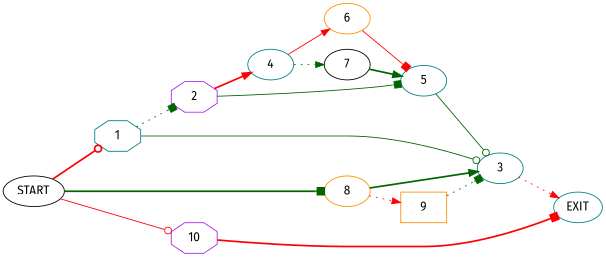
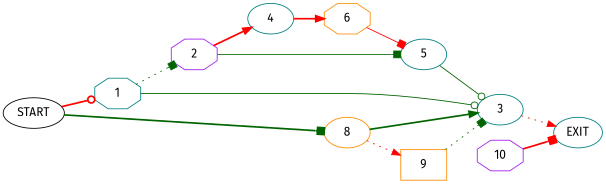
(347, 19) -> (347, 19)
(305, 44) -> (305, 19)
(347, 65) -> none
(113, 214) -> none
